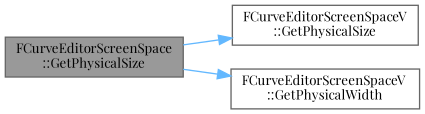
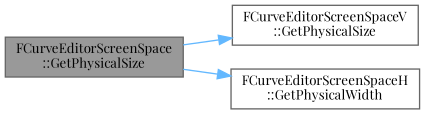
(325, 89) -> (325, 89)
